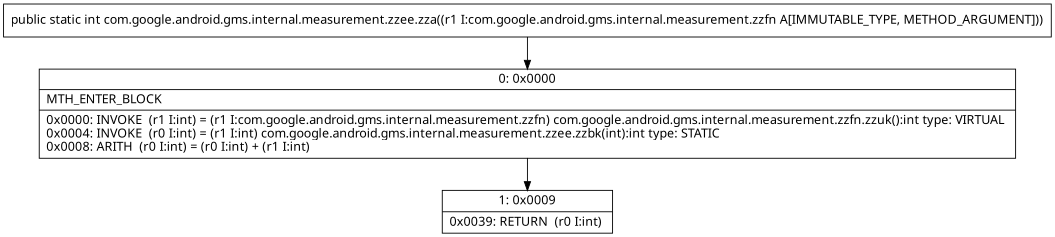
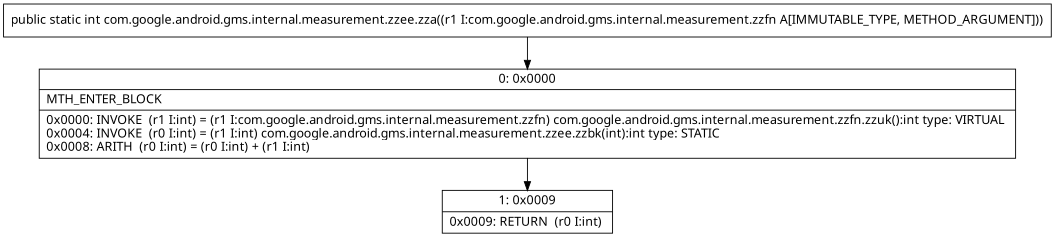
(527, 222) -> (527, 222)
